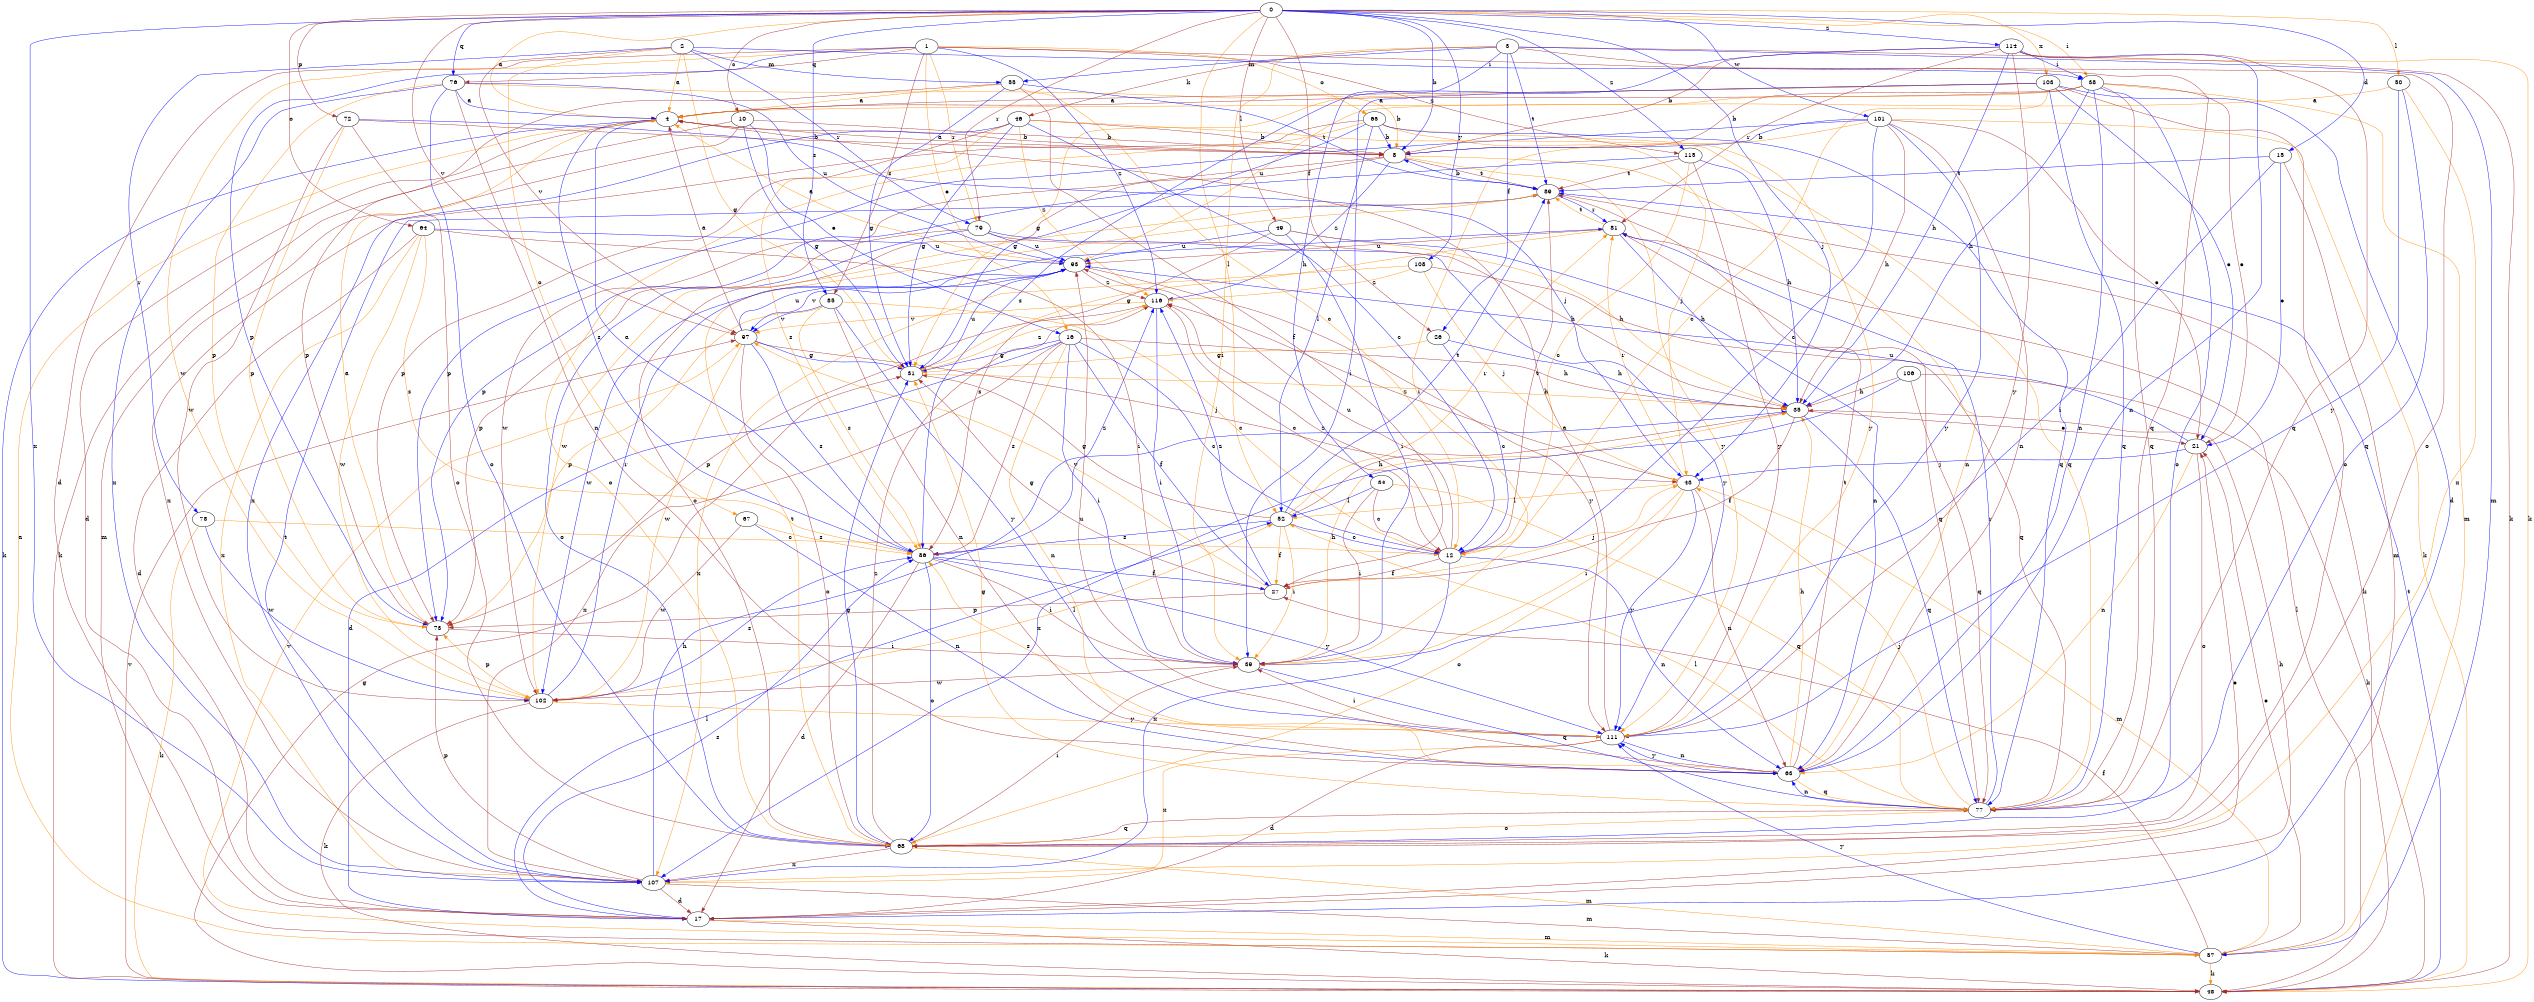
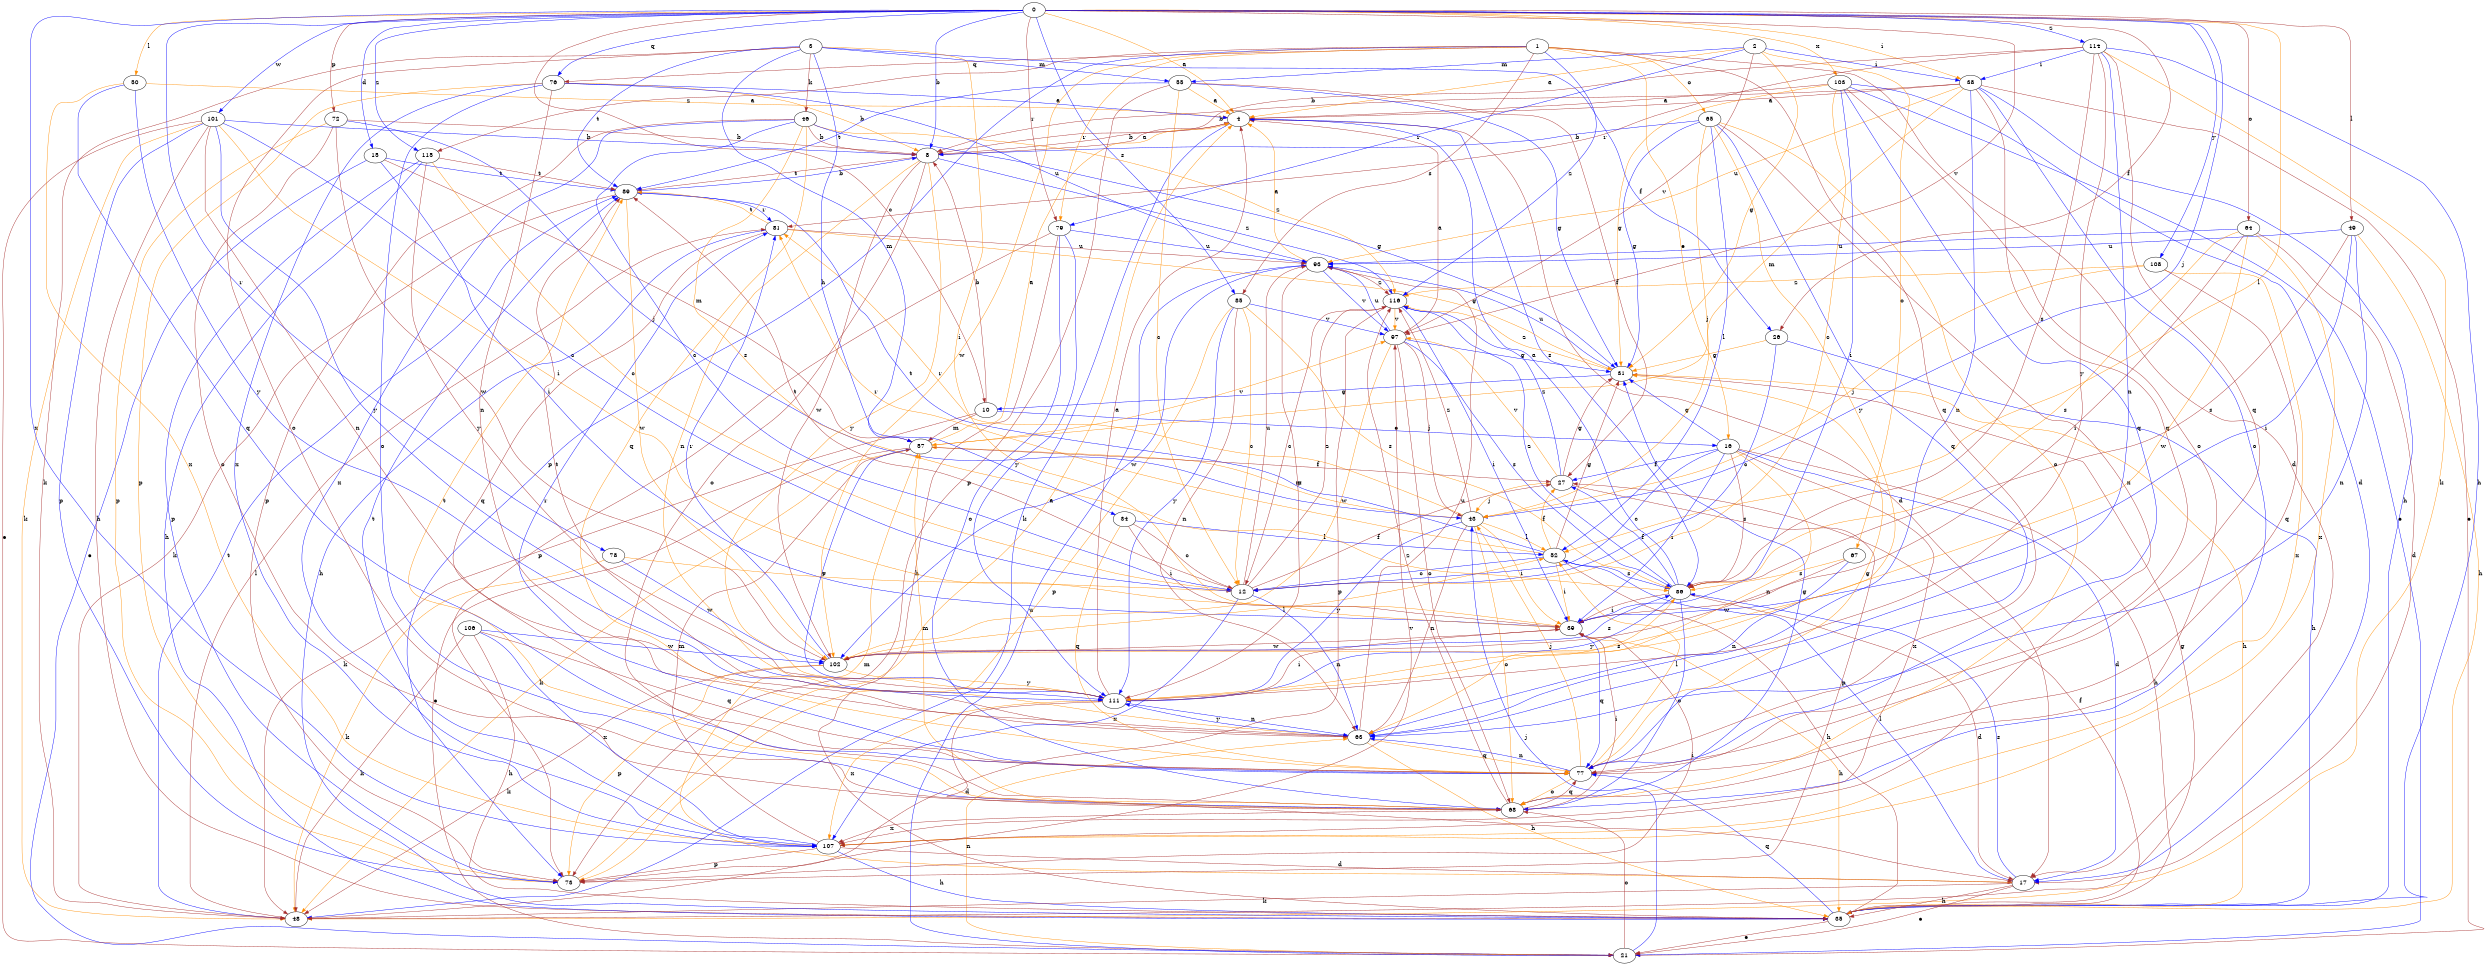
(200, 75) -> (236, 23)
(1313, 112) -> (2003, 410)
(815, 249) -> (1306, 392)
none -> (650, 648)
